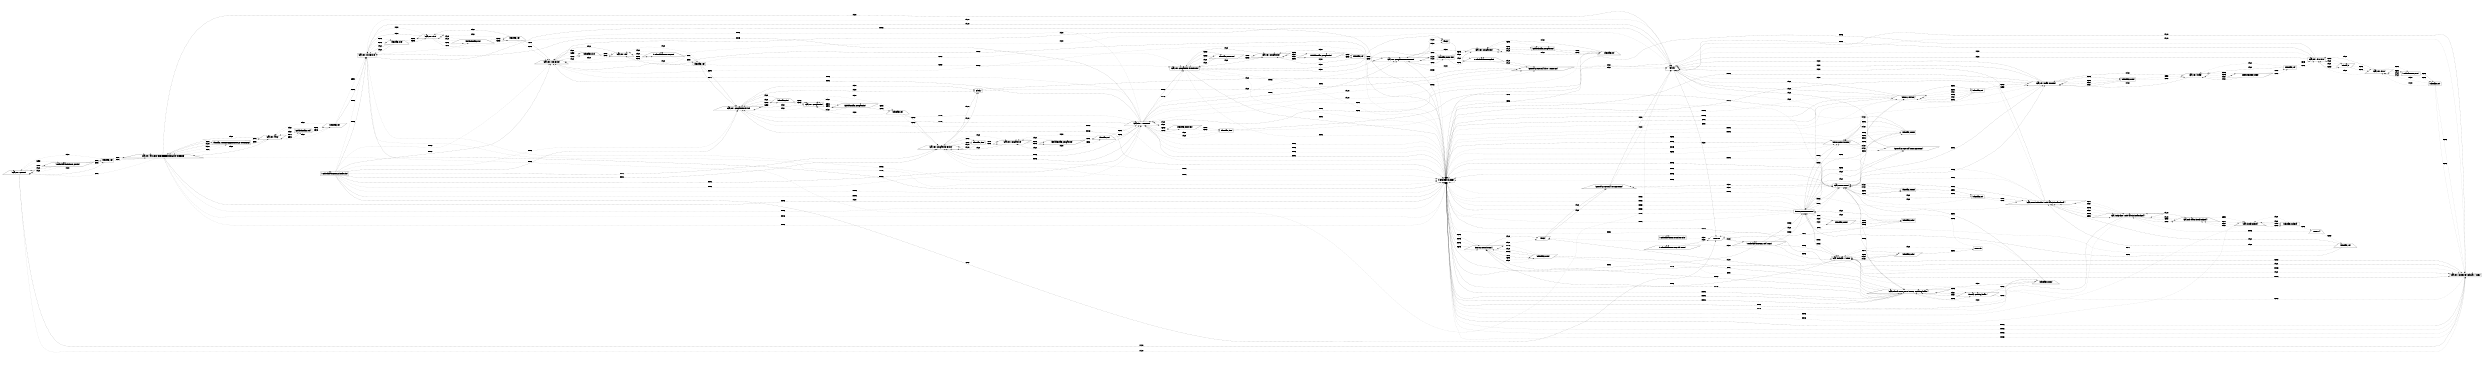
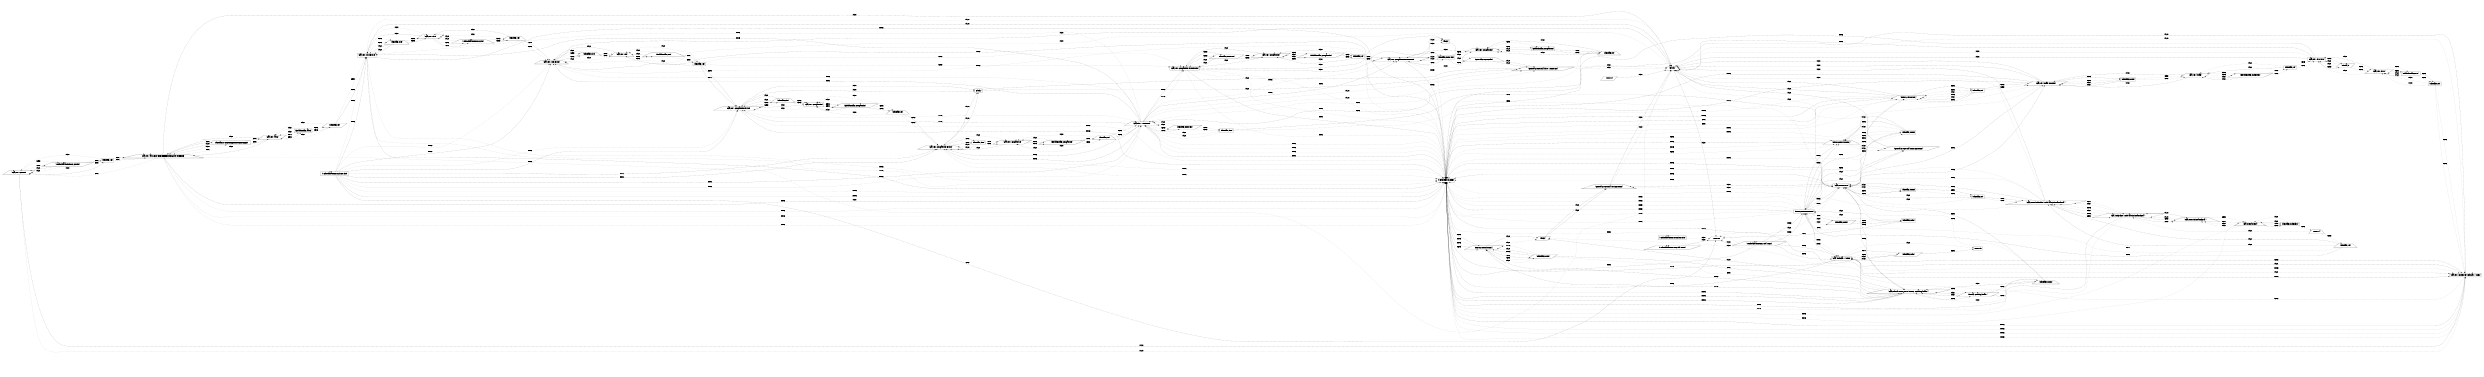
(473, 41) -> (473, 41)
(664, 55) -> (664, 55)
(1484, 60) -> (1484, 60)
(2411, 74) -> (2411, 74)
(2250, 75) -> (2250, 75)
none -> (1609, 78)
(1908, 97) -> (1908, 97)
(303, 131) -> (303, 131)
(231, 143) -> (231, 143)
(335, 174) -> (335, 174)
(1841, 186) -> (1841, 186)
(2195, 220) -> (2195, 220)
(2250, 224) -> (2250, 224)
(2290, 224) -> (2290, 224)
(2250, 231) -> (2250, 231)
(1732, 240) -> (1729, 244)
(1909, 248) -> (1907, 244)
